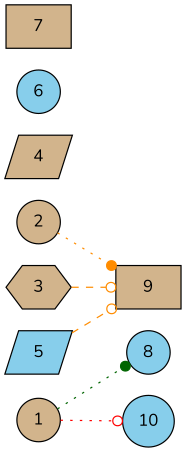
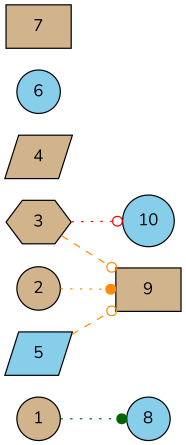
(87, 421) -> (92, 221)
